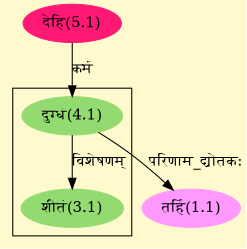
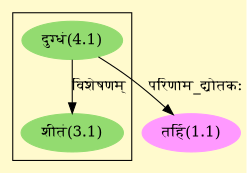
(72, 23) -> none
